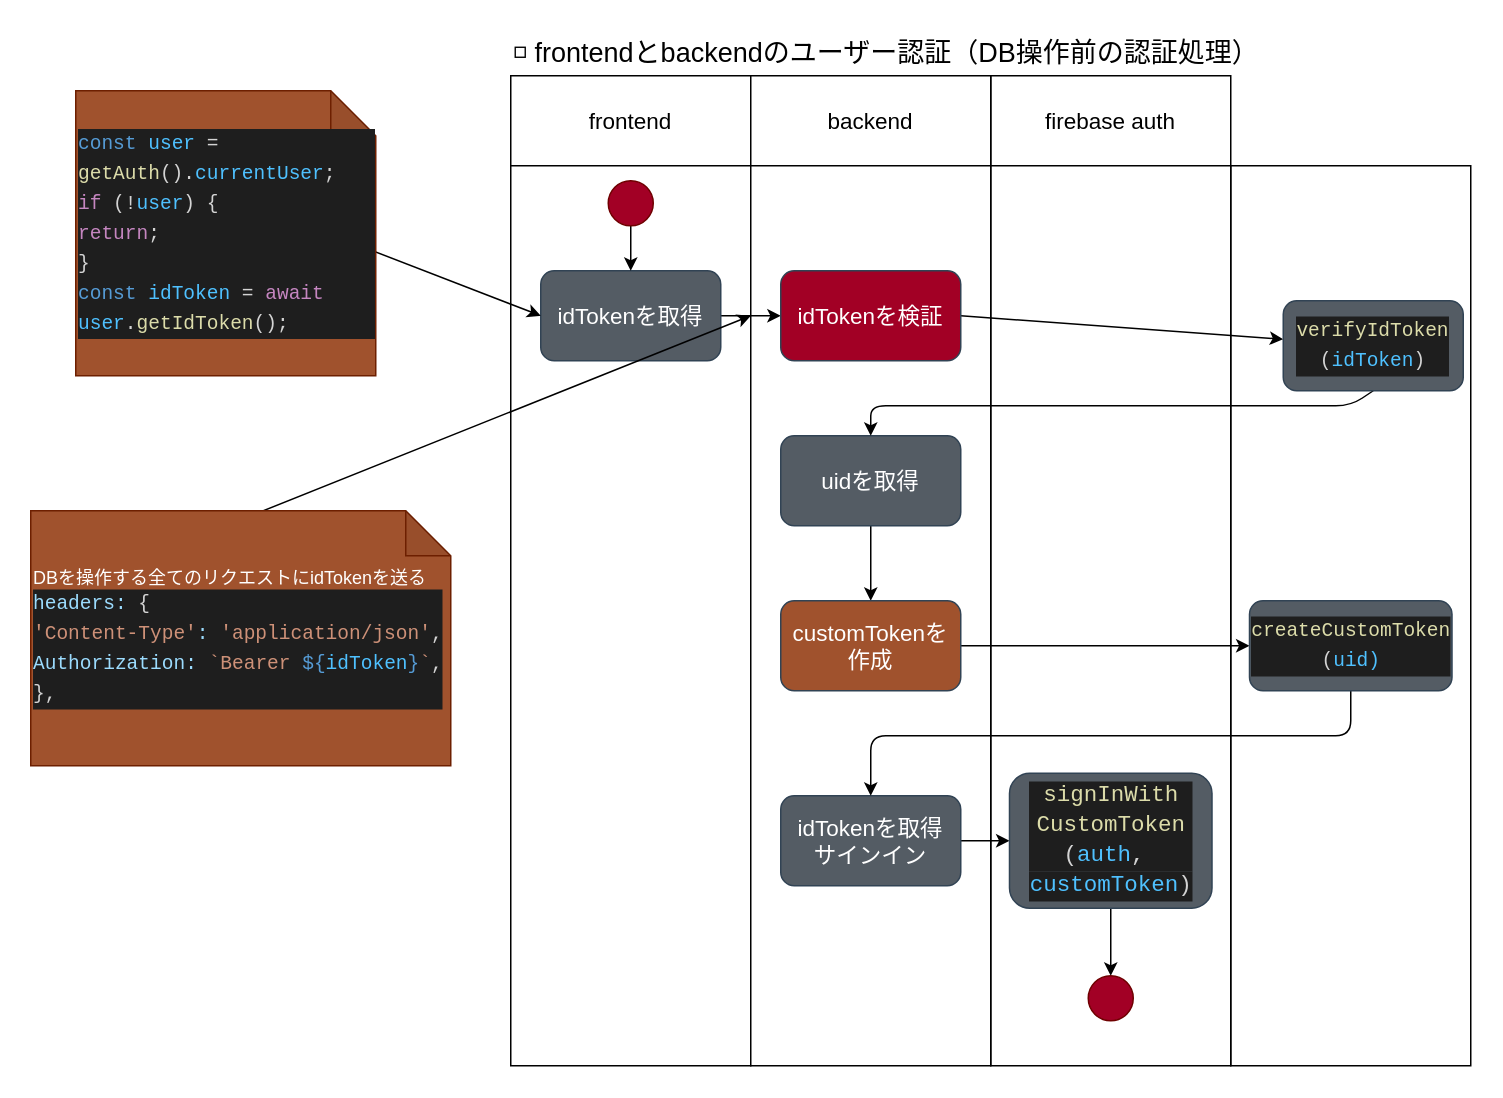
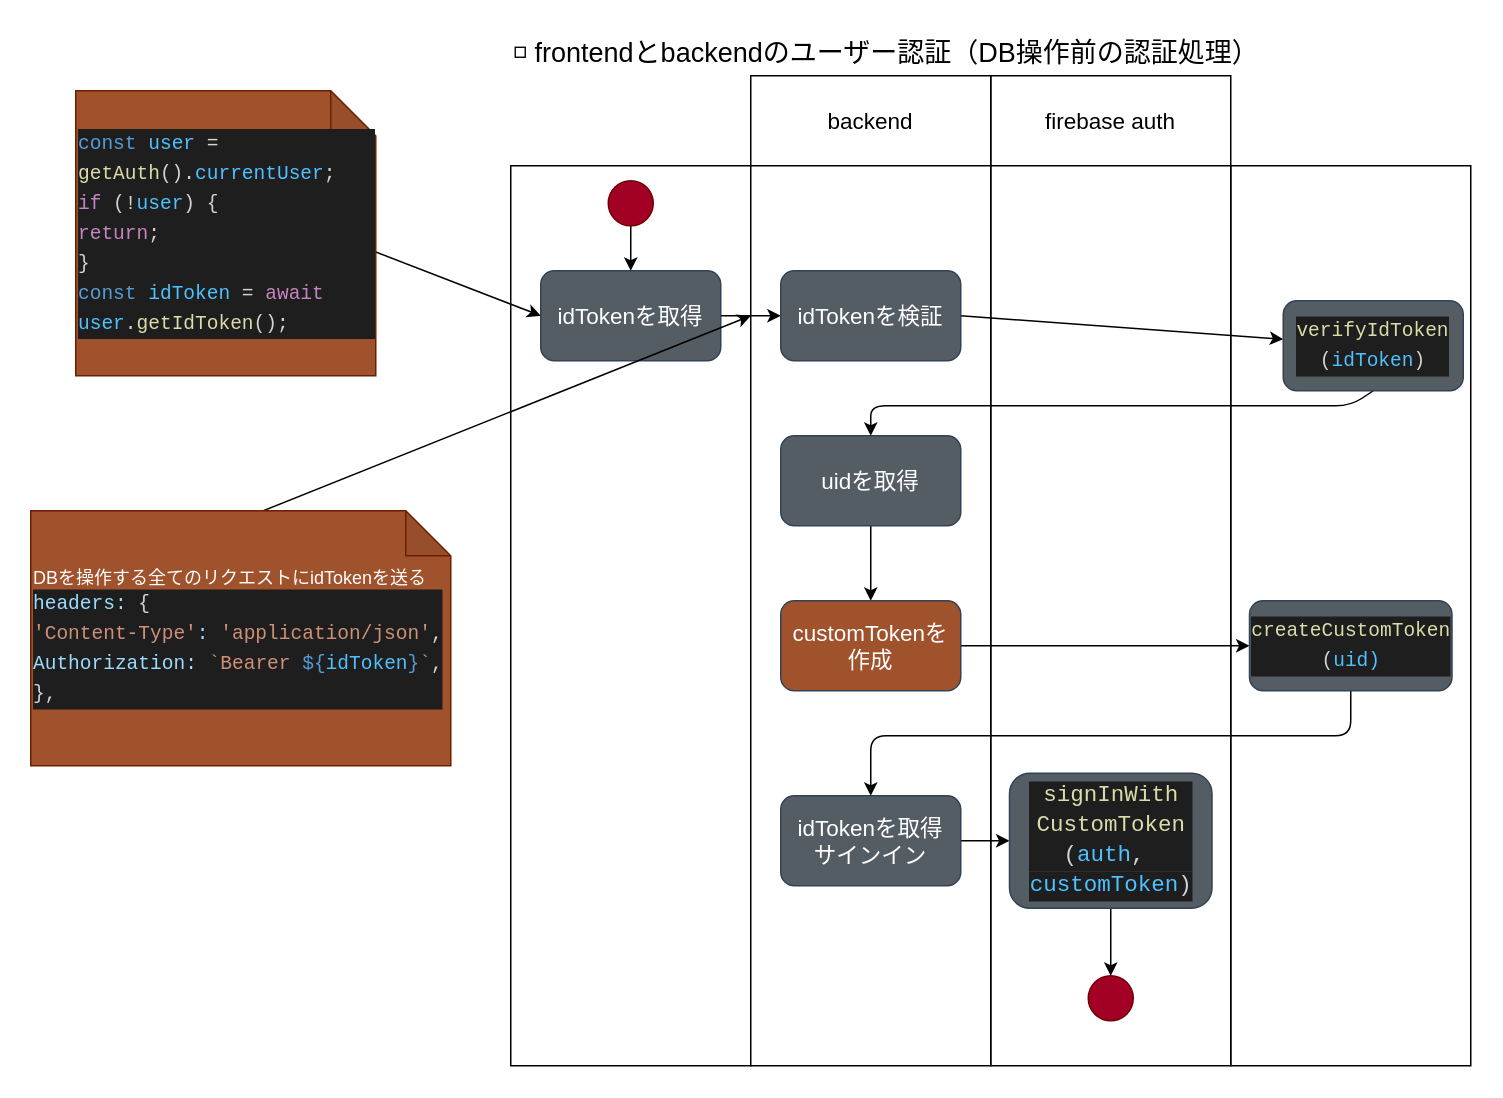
(631, 121) -> none
(871, 316) -> (871, 316)
